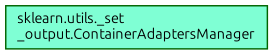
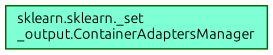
(137, 27) -> (137, 27)
